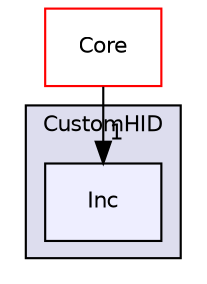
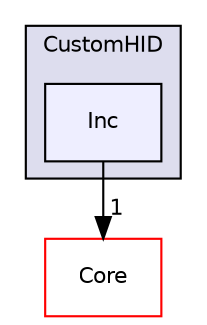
(103, 118) -> (103, 192)
